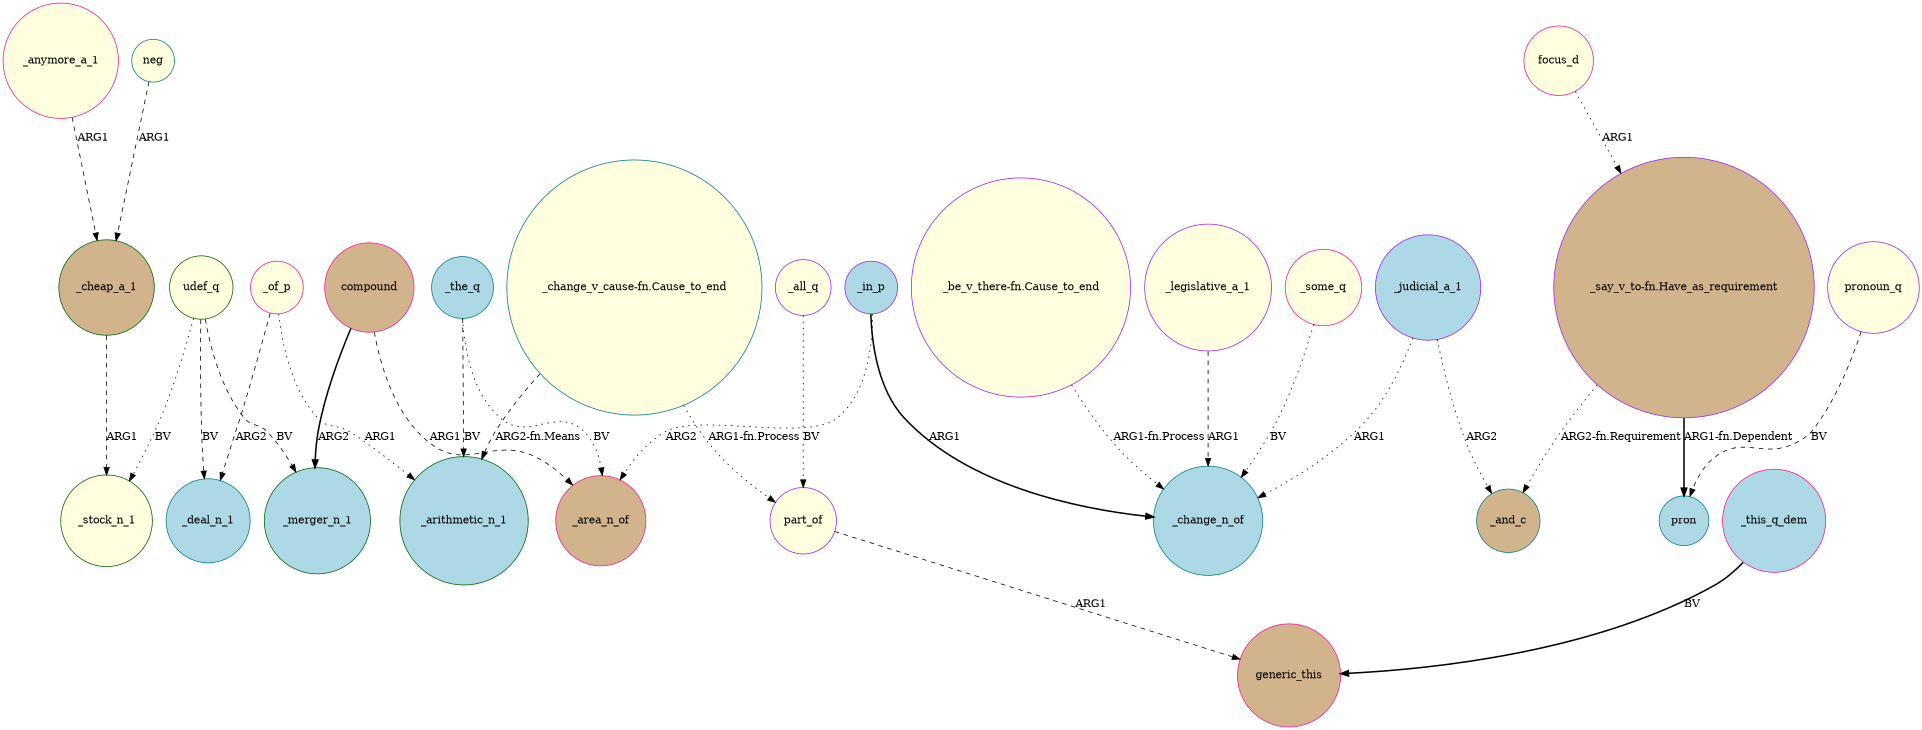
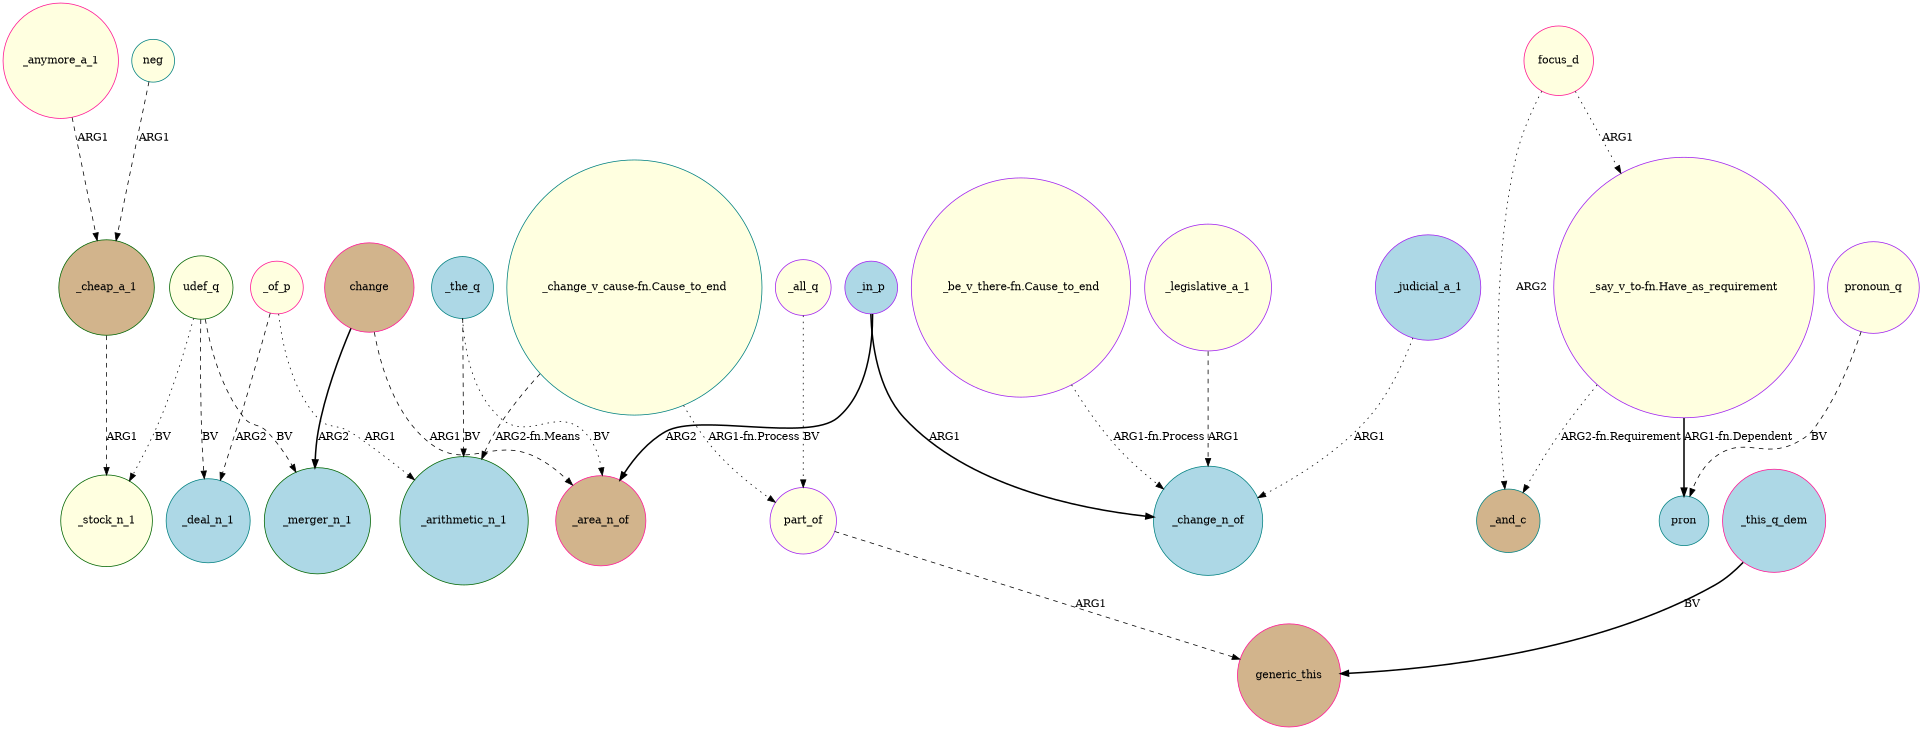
(369, 288) -> (369, 288)
(1323, 288) -> none
(1684, 288) -> (1684, 288)
(1457, 415) -> (1500, 283)
(779, 428) -> (779, 428)
